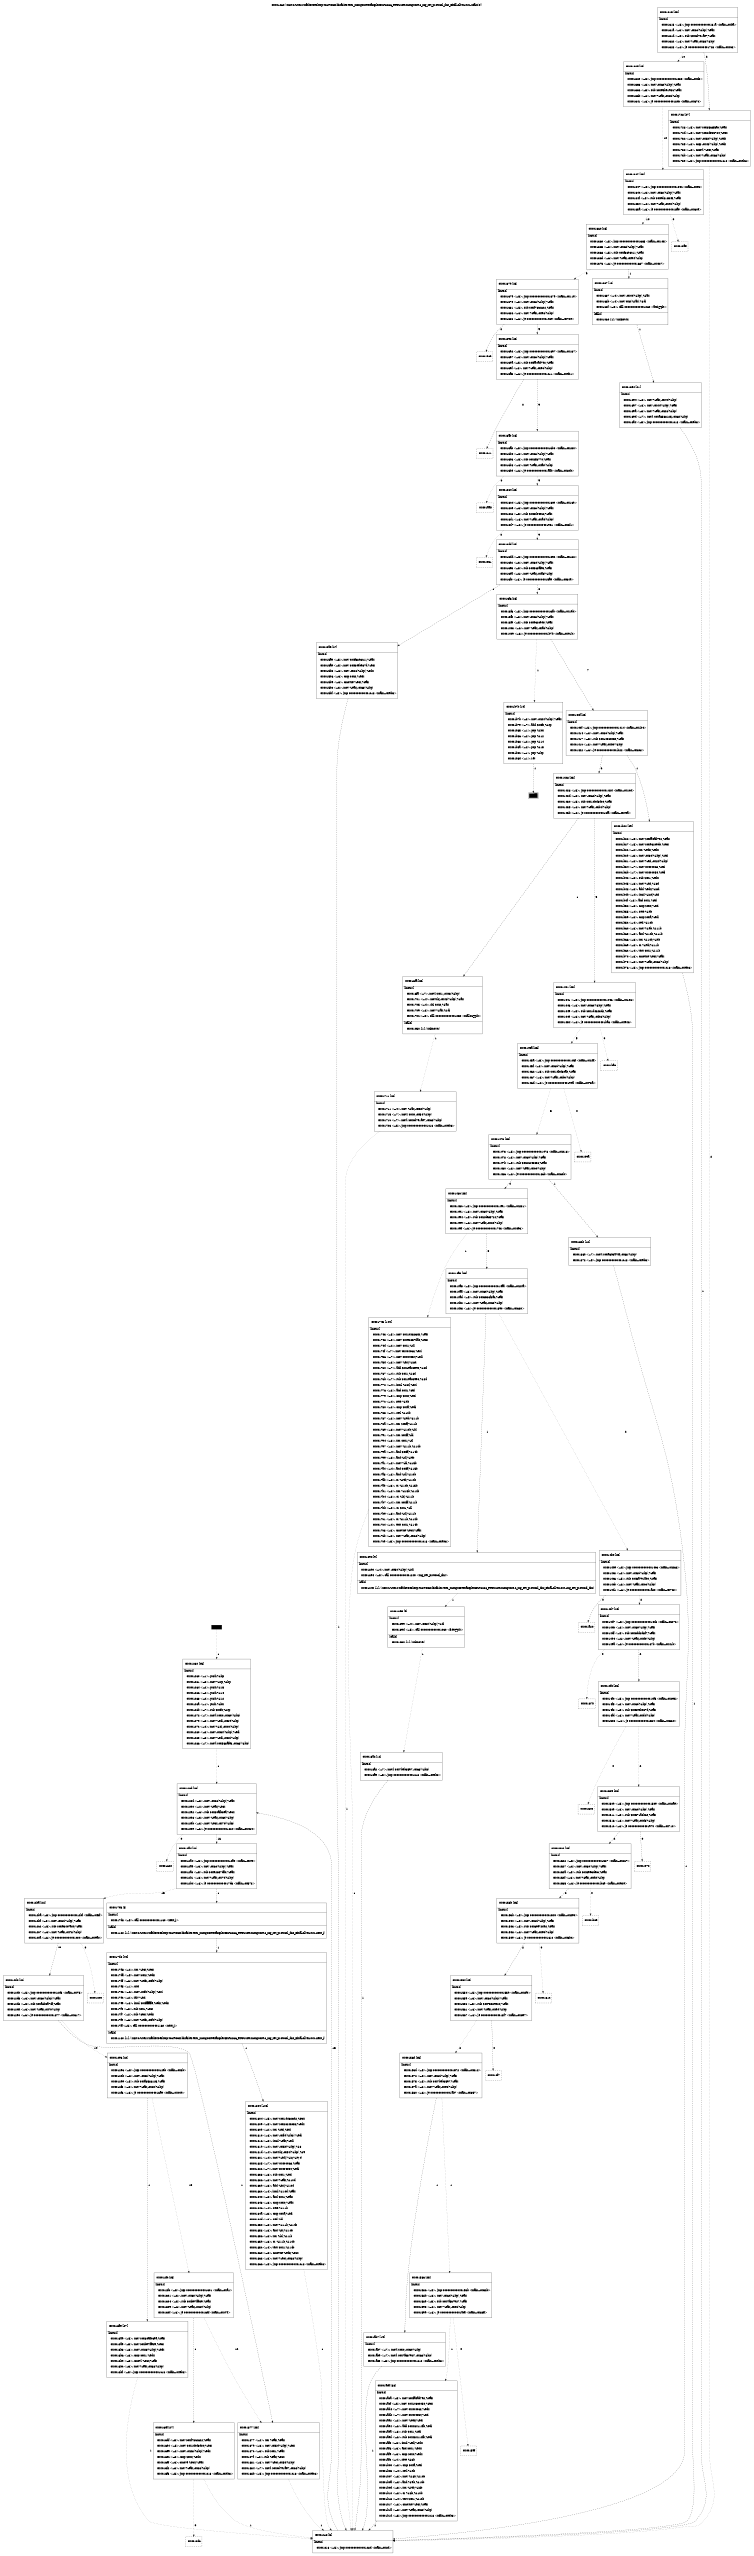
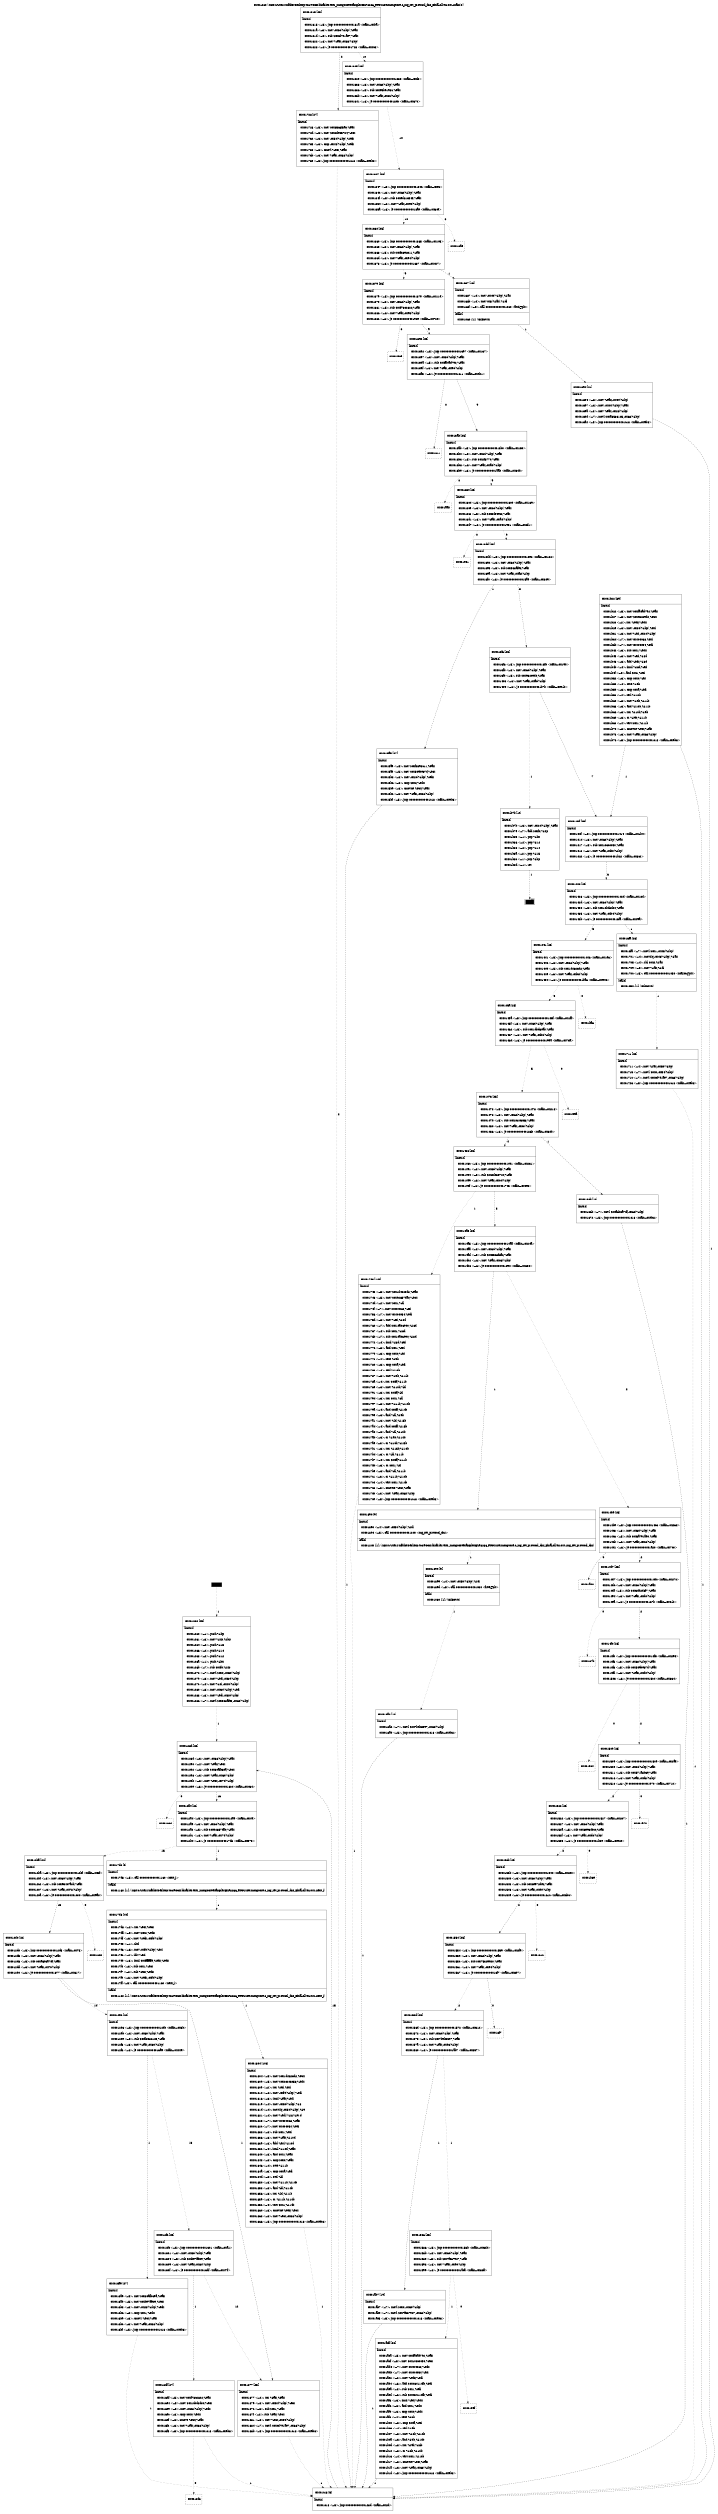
(642, 786) -> (618, 780)
